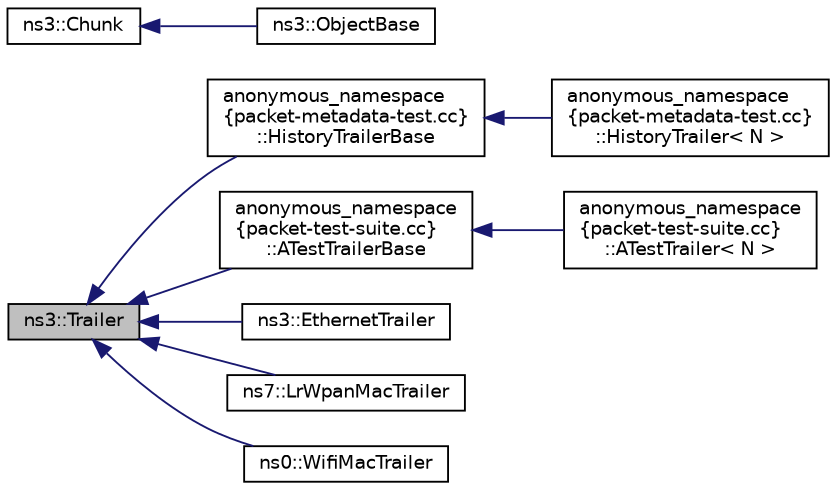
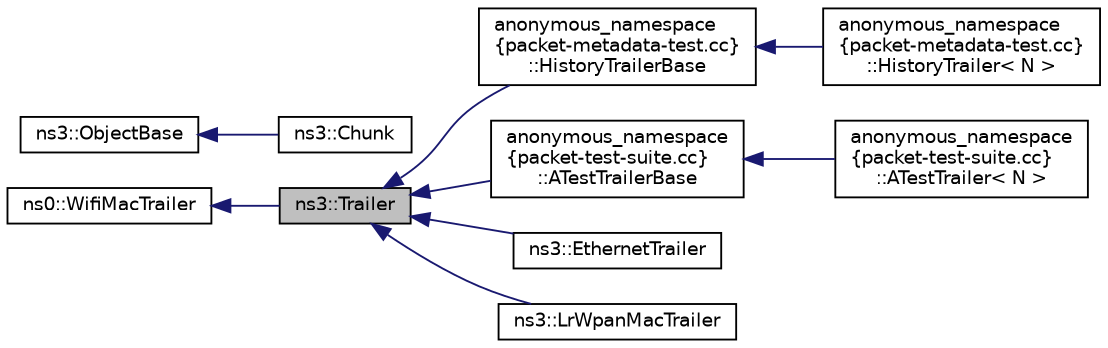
(209, 26) -> (248, 135)
(346, 393) -> (617, 322)
(175, 409) -> (255, 206)
